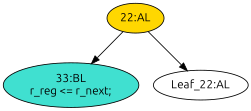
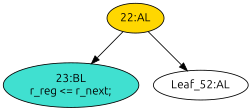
(71, 85) -> (71, 85)
(201, 85) -> (201, 85)
